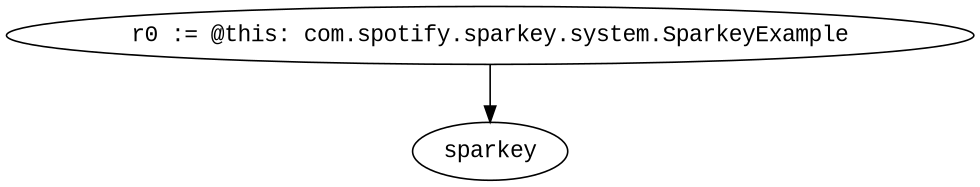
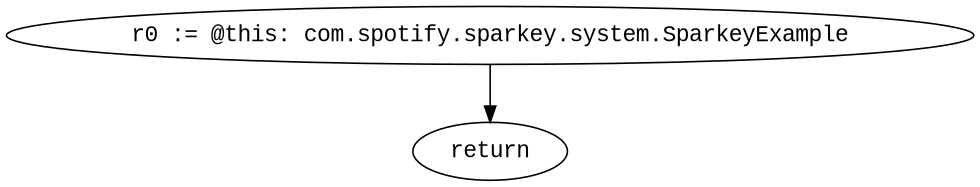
(490, 151) -> (490, 151)
